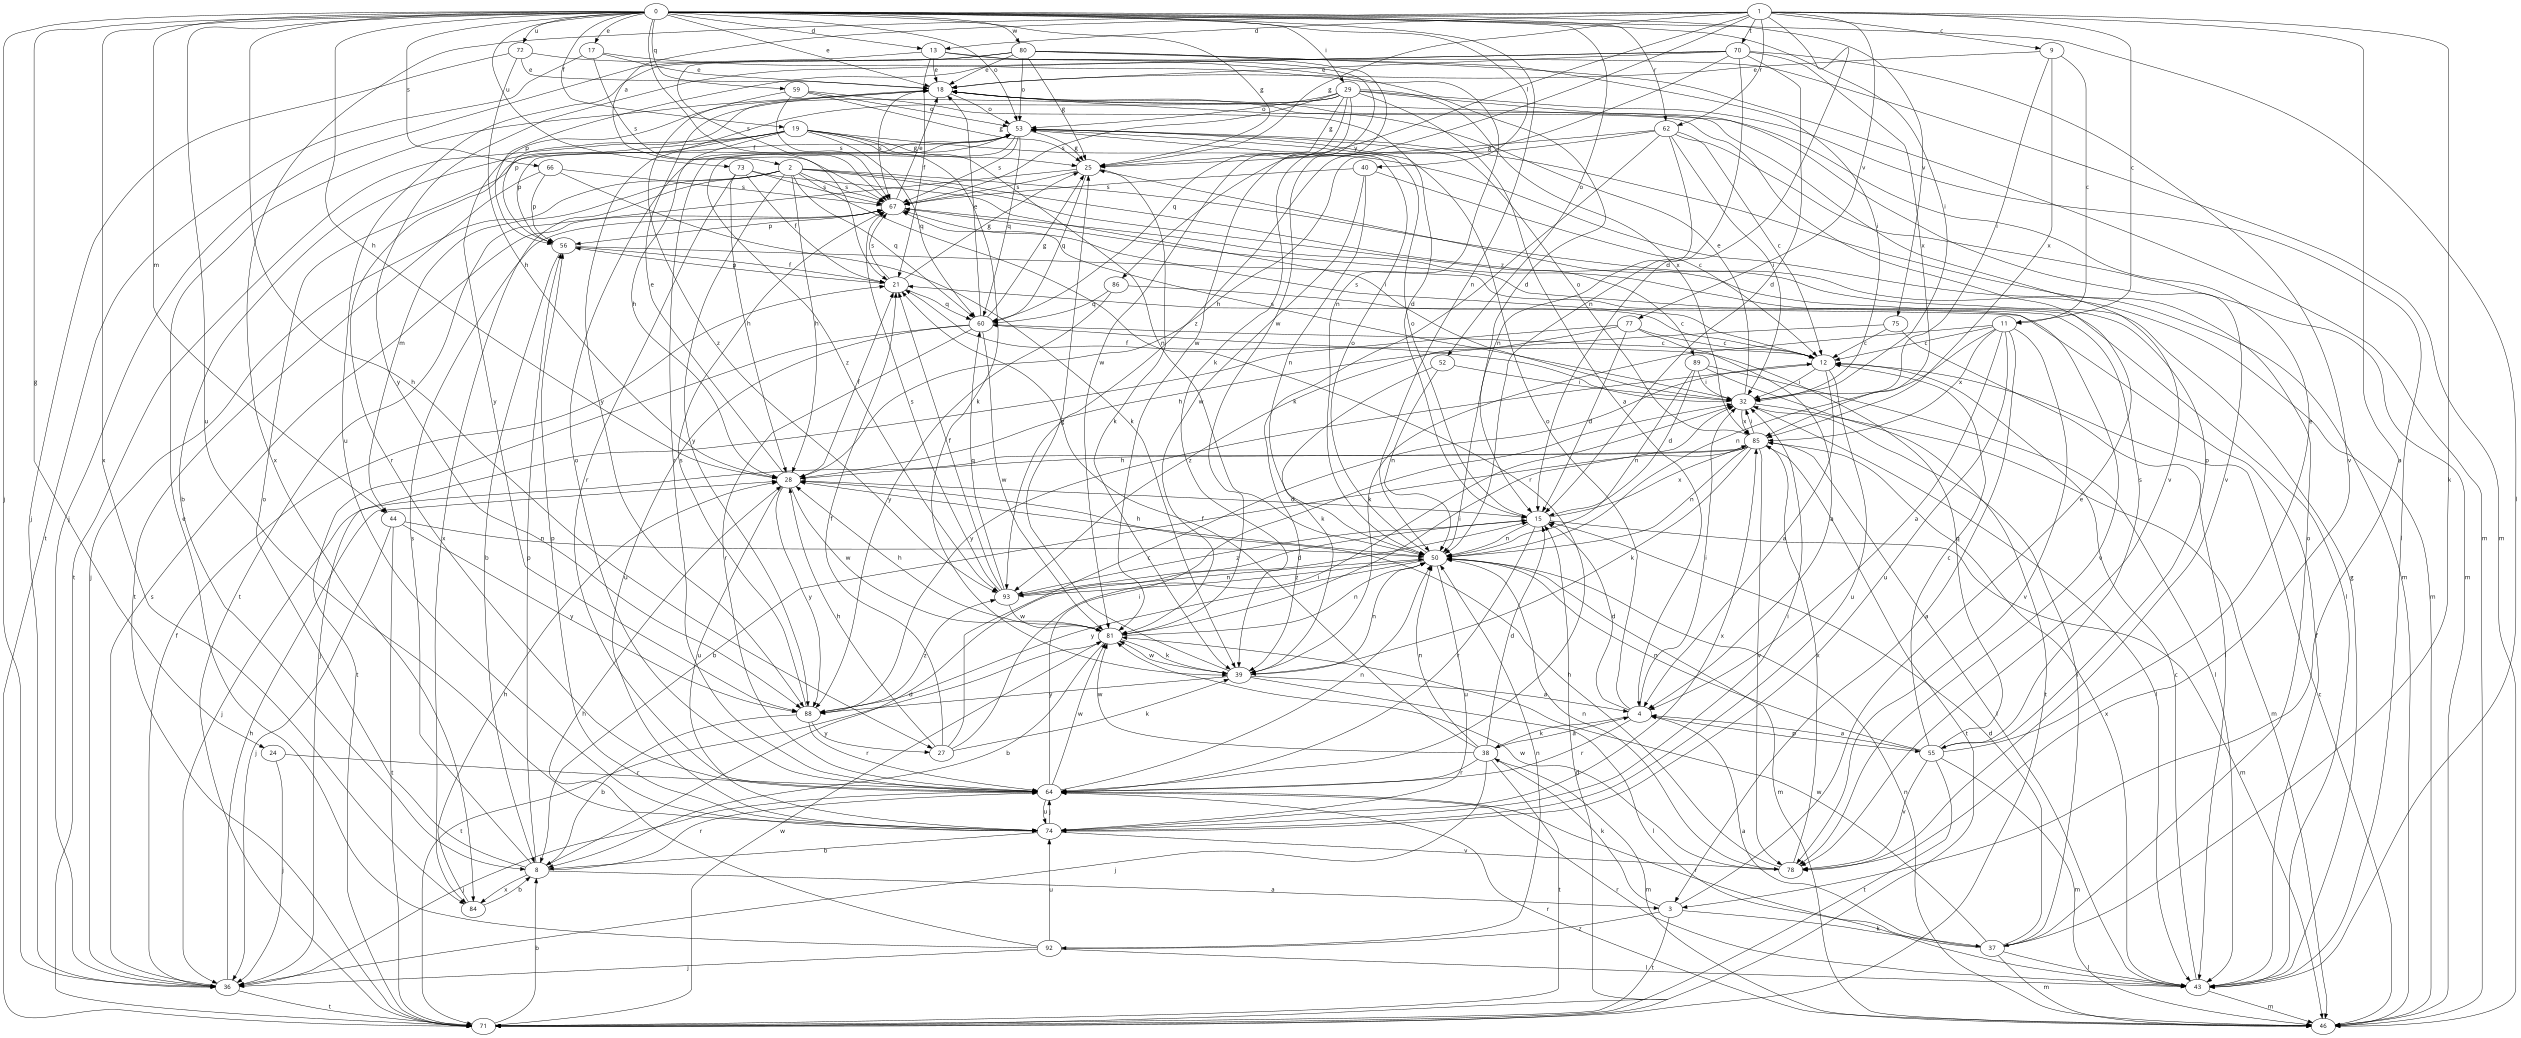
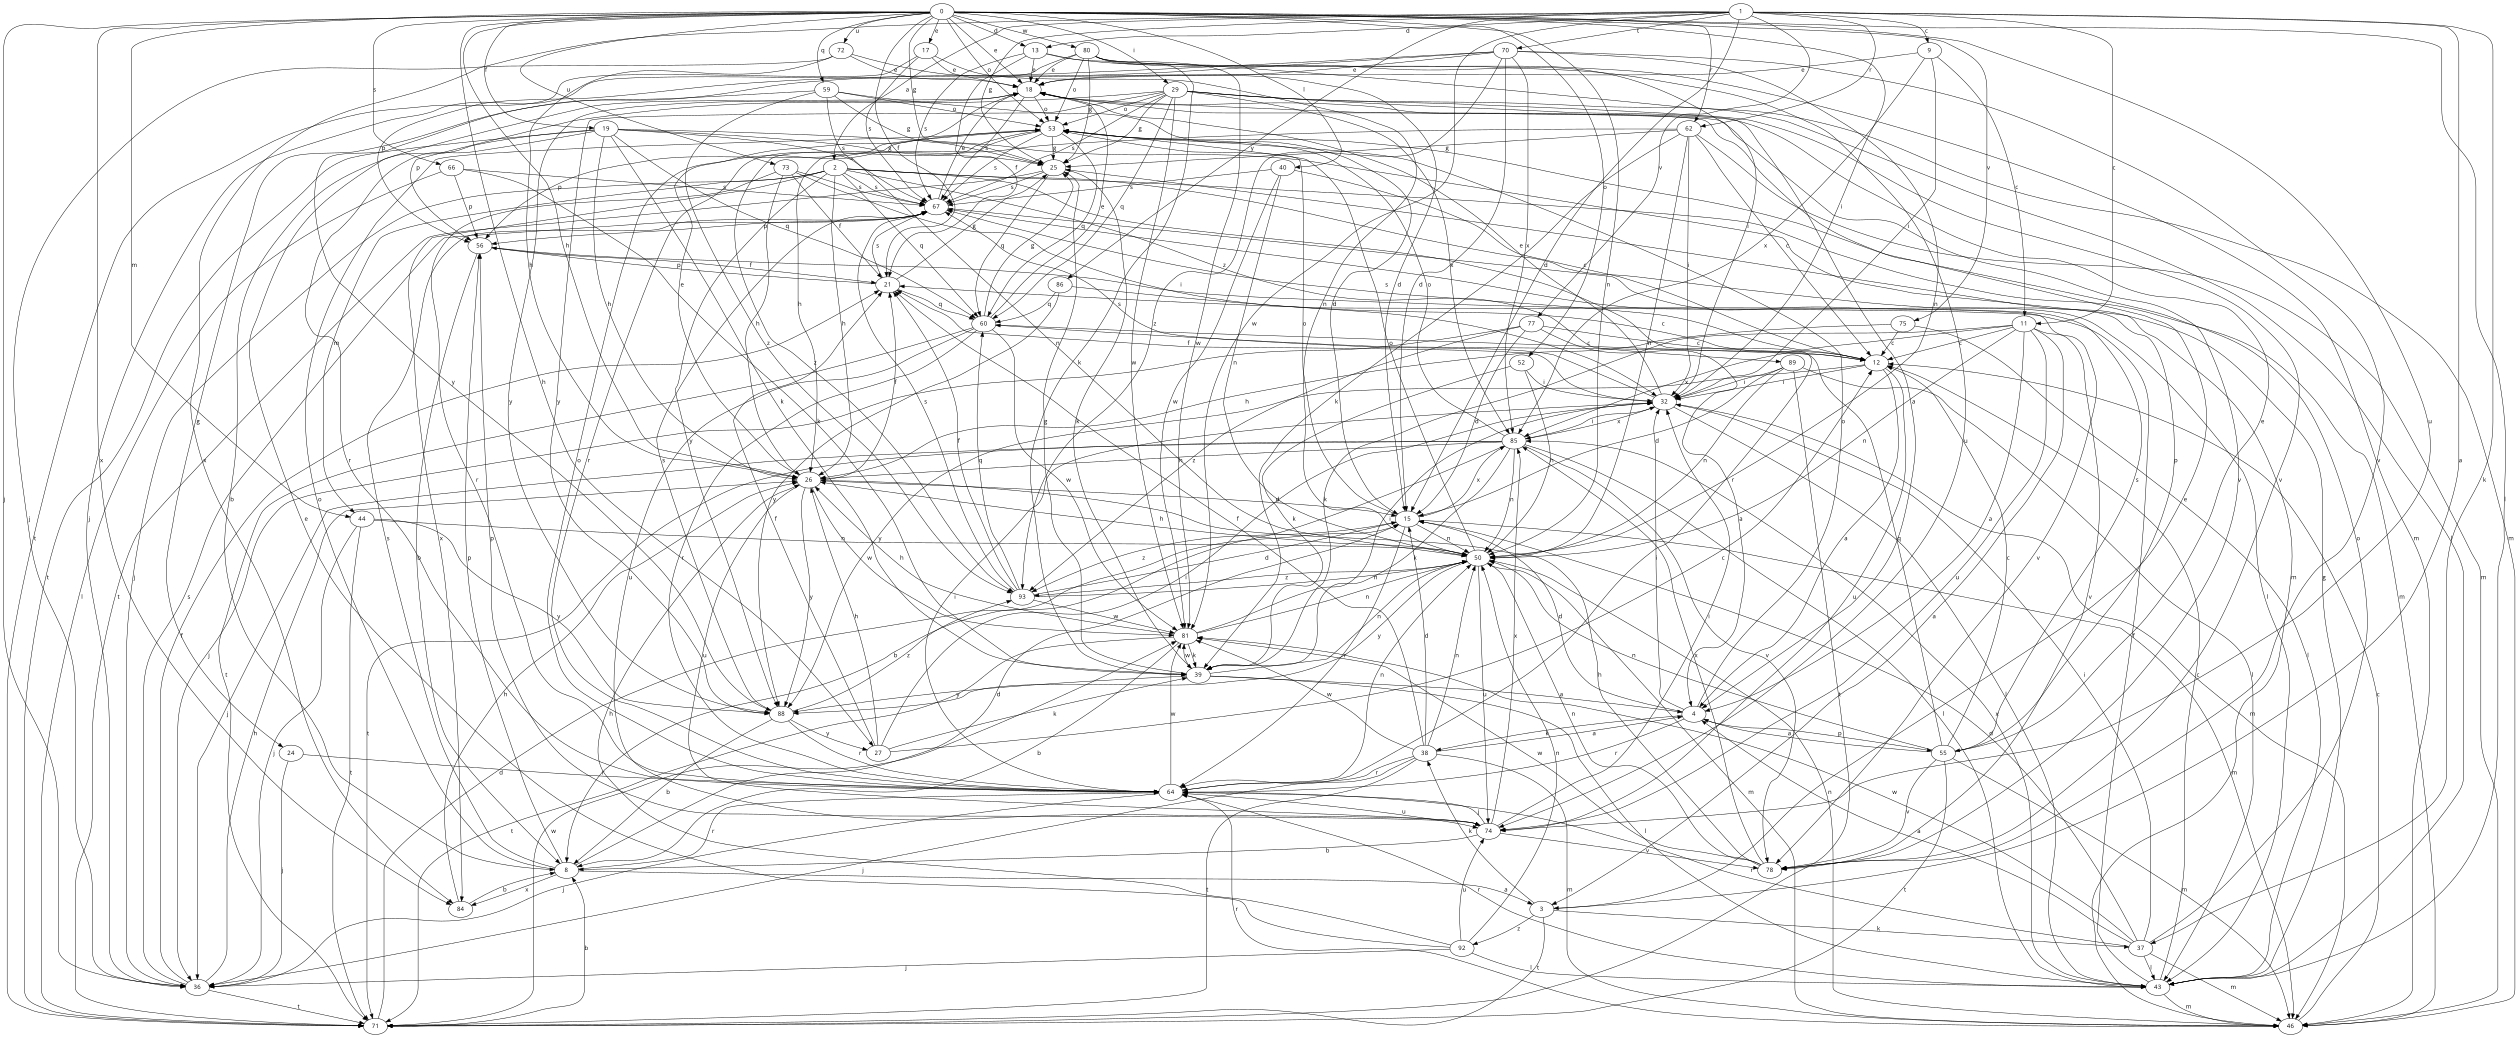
(34, 129) -> (254, 204)
(789, 480) -> (809, 480)
(135, 597) -> (82, 597)
